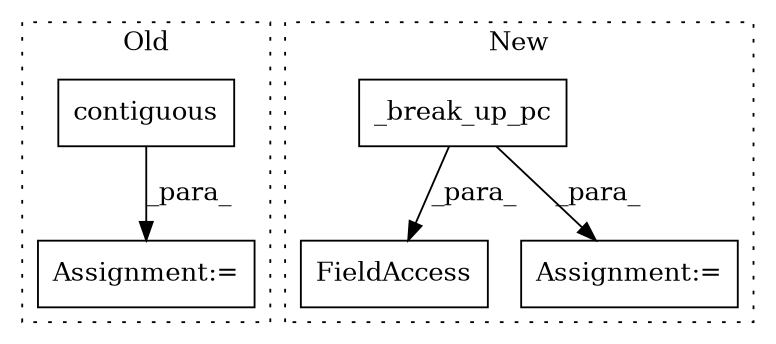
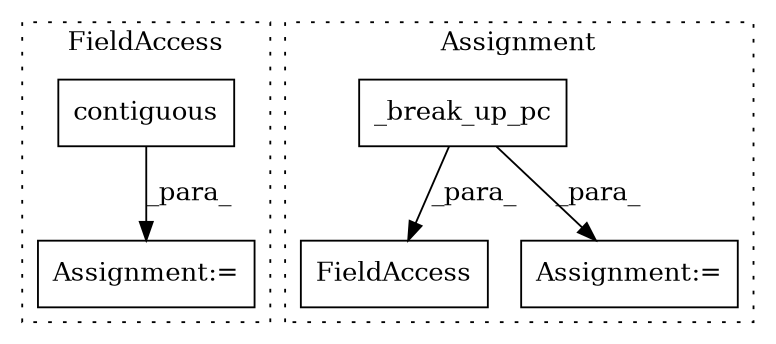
(146, 44) -> (146, 44)
(519, 44) -> (519, 44)
